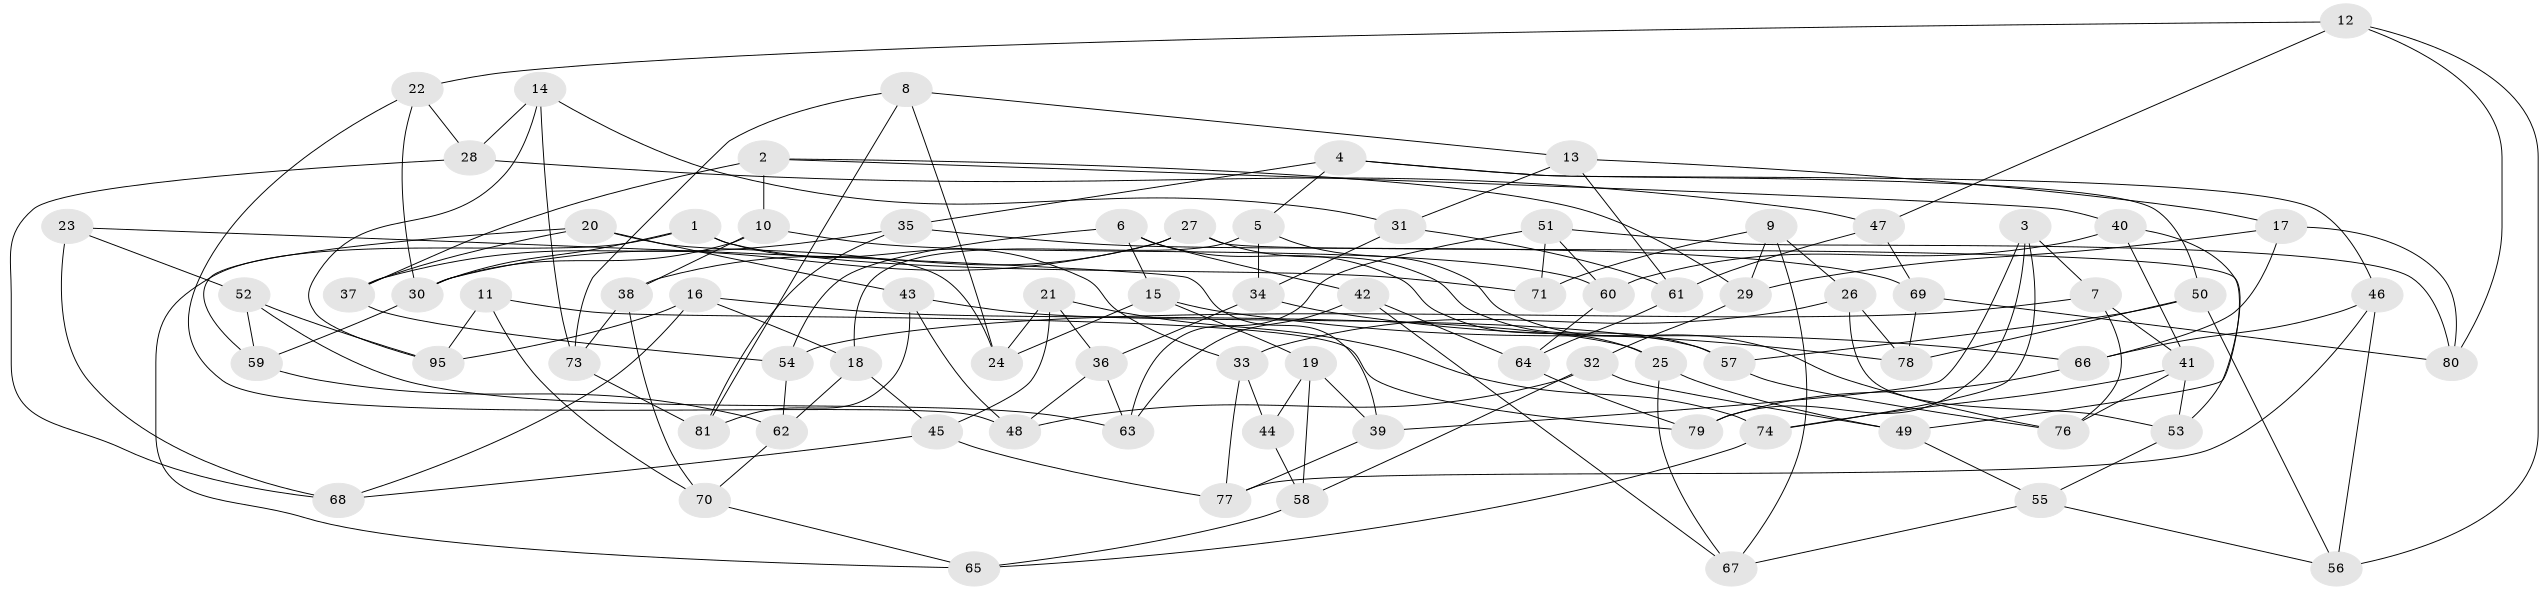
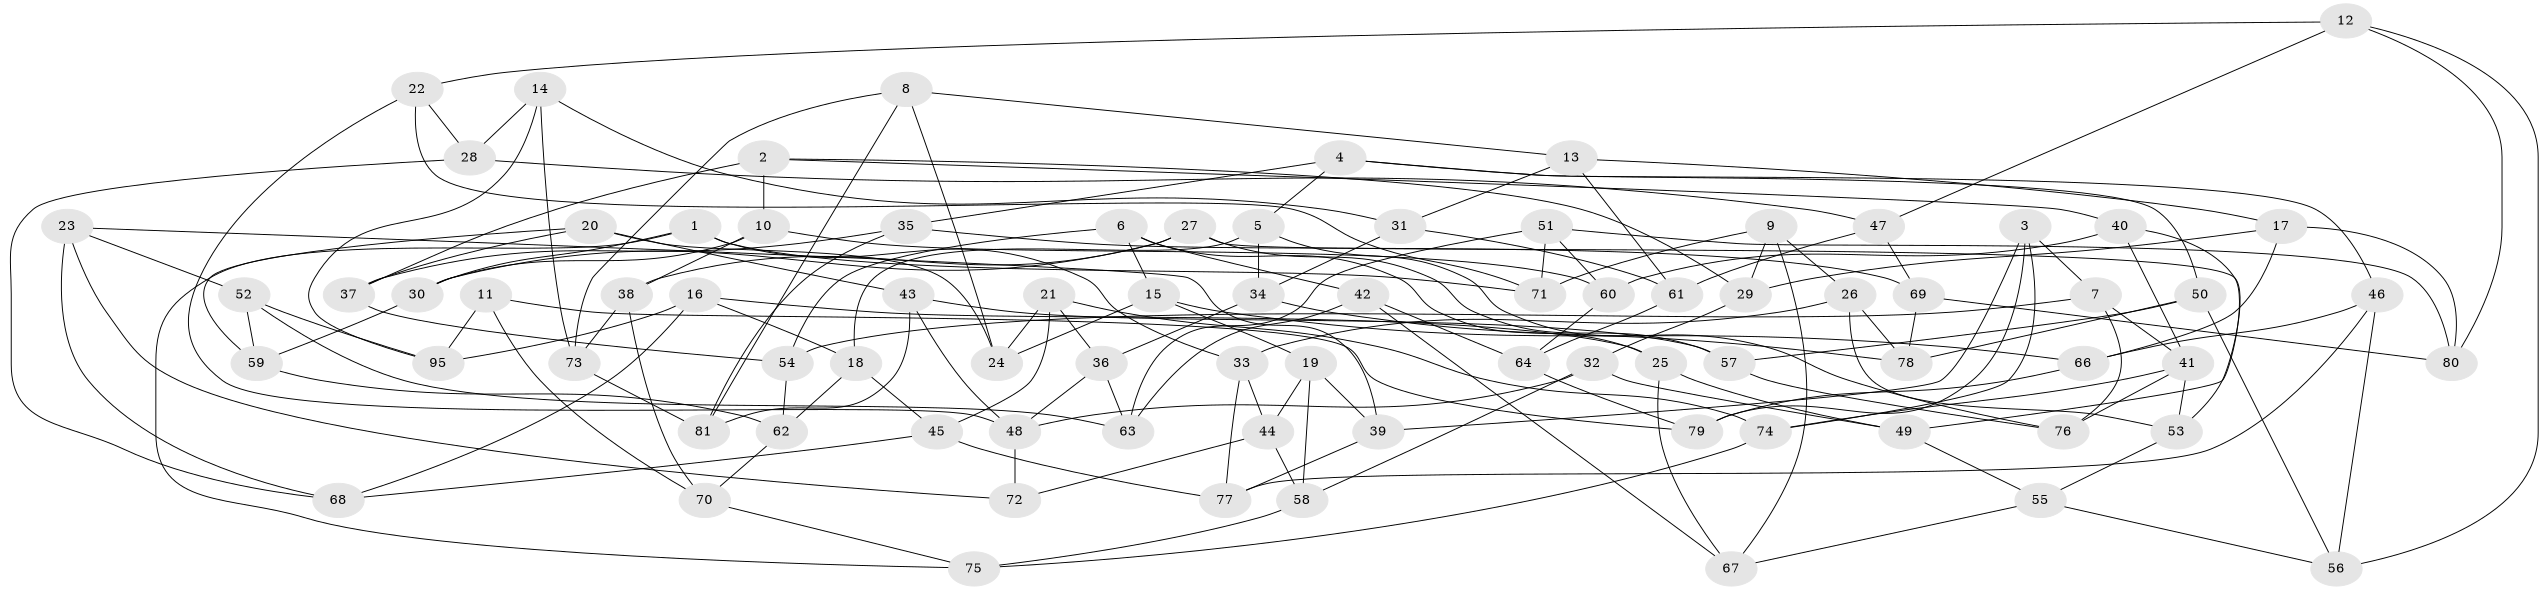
(403, 192) -> (858, 207)
none -> (1015, 500)
(974, 569) -> (974, 569)
